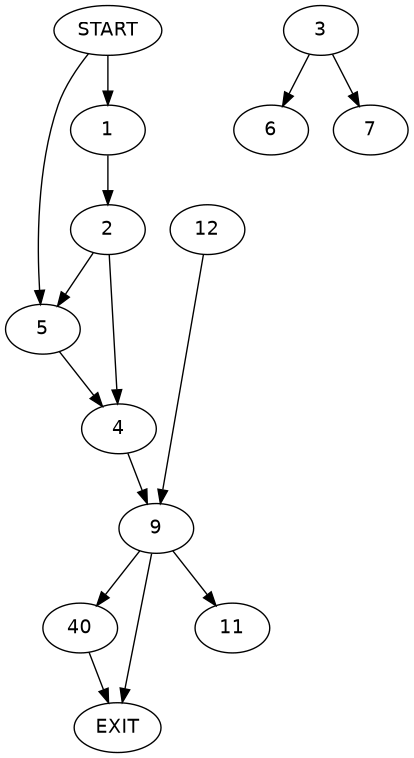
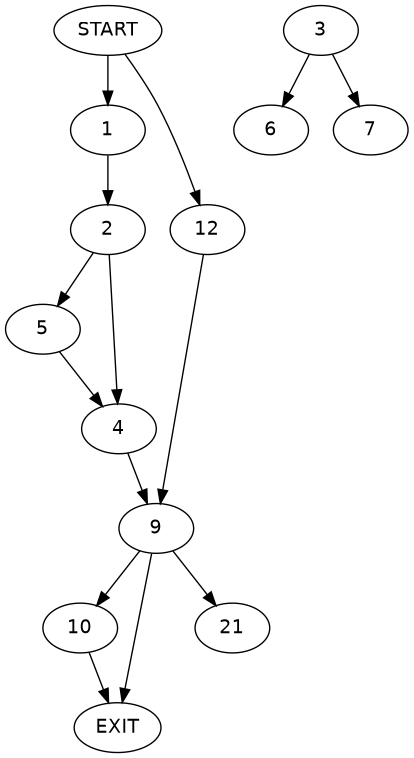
(44, 167) -> (165, 120)
(80, 628) -> (80, 628)
(232, 628) -> (232, 628)
